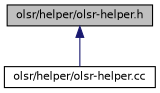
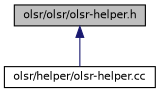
(80, 15) -> (80, 15)
